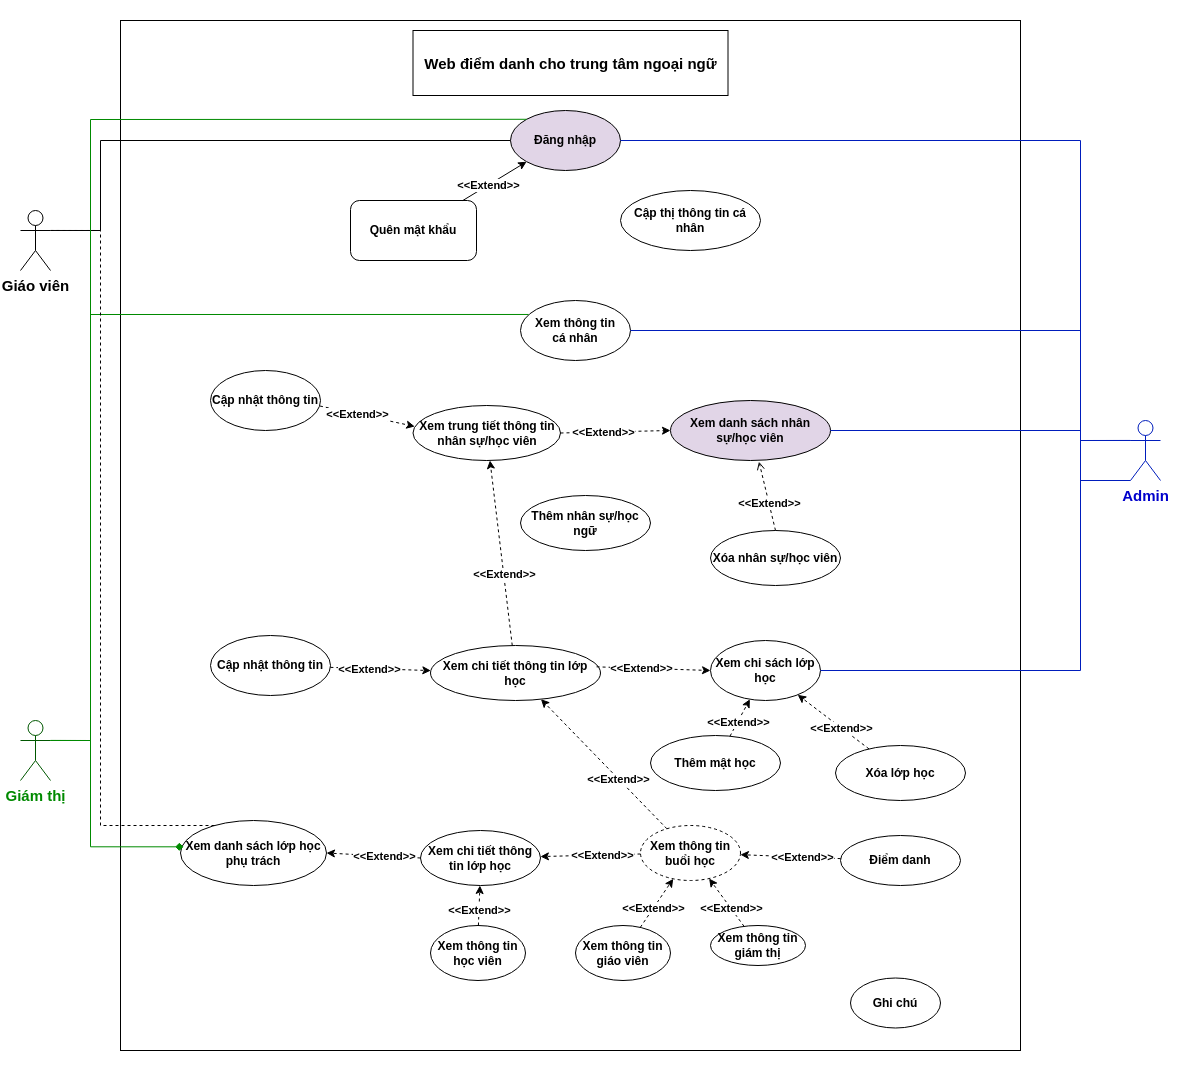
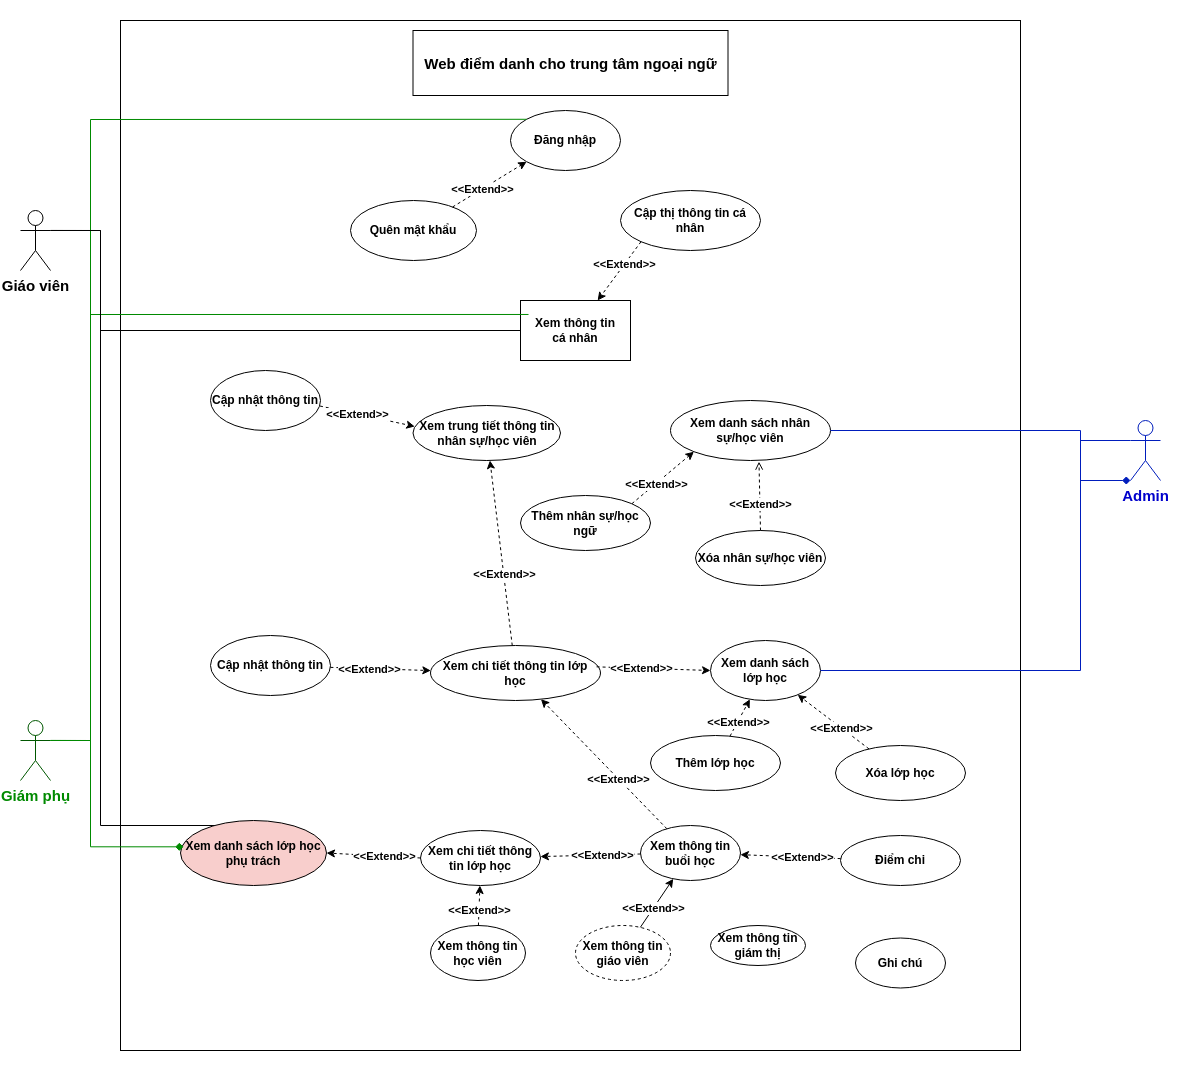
(262, 141) -> none
(566, 141) -> (566, 141)
(945, 141) -> none
(491, 183) -> (486, 187)
(414, 231) -> (414, 231)
none -> (621, 269)
none -> (311, 331)
(576, 331) -> (576, 331)
(855, 331) -> none
(751, 431) -> (751, 431)
(612, 432) -> none
none -> (660, 480)
(1125, 481) -> (1122, 481)
(776, 558) -> (761, 558)
(101, 634) -> (101, 634)
(766, 671) -> (766, 671)
(716, 764) -> (716, 764)
(36, 797) -> (36, 797)
(254, 853) -> (254, 853)
(691, 853) -> (691, 853)
(901, 861) -> (901, 861)
(663, 894) -> (663, 894)
(728, 905) -> none
(623, 953) -> (623, 953)
(896, 1003) -> (901, 963)
